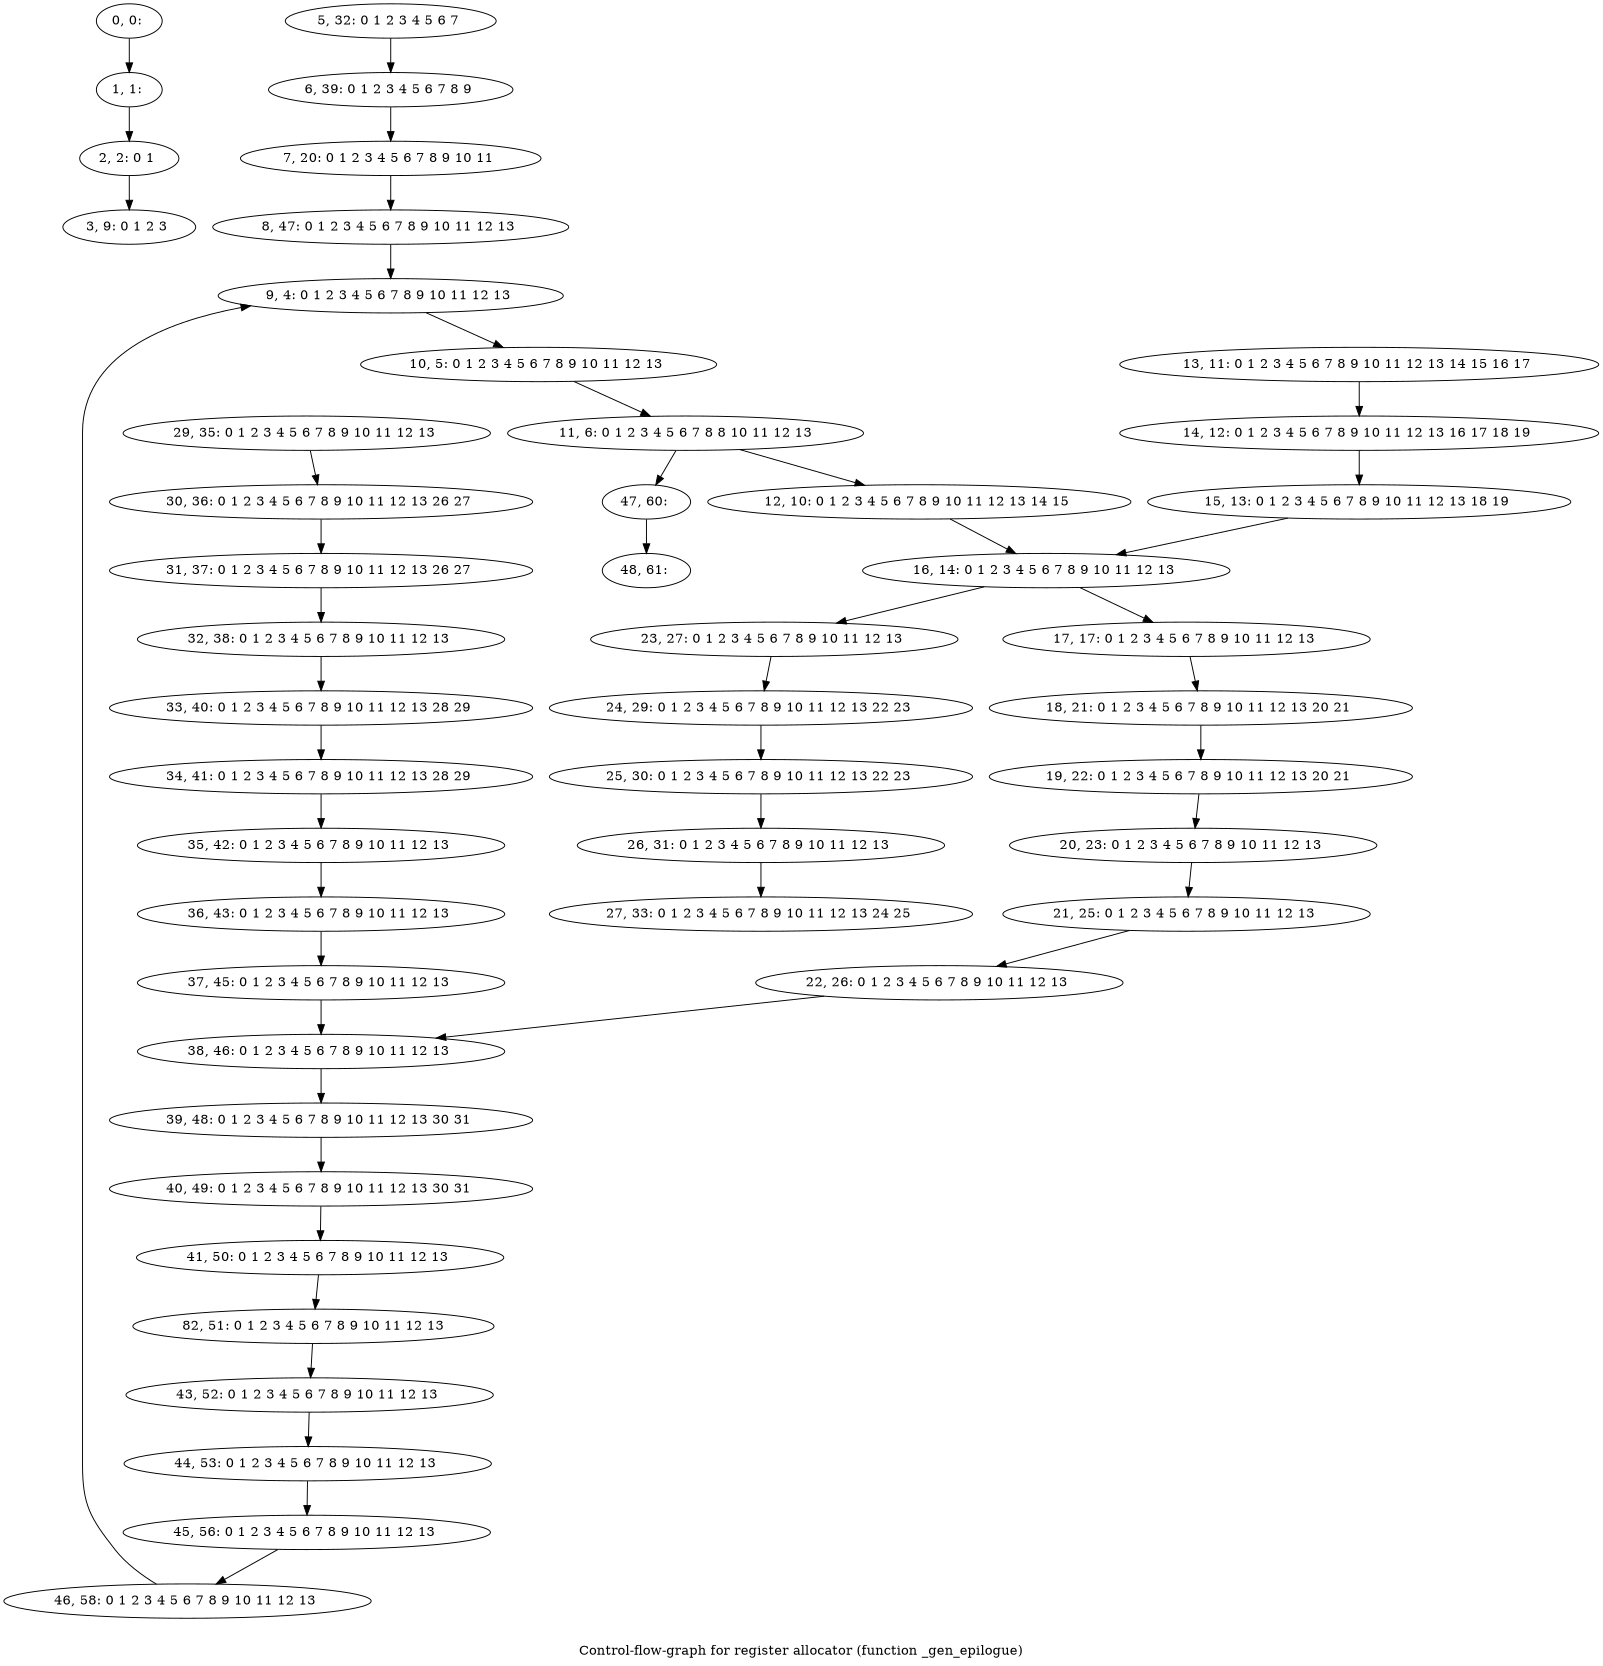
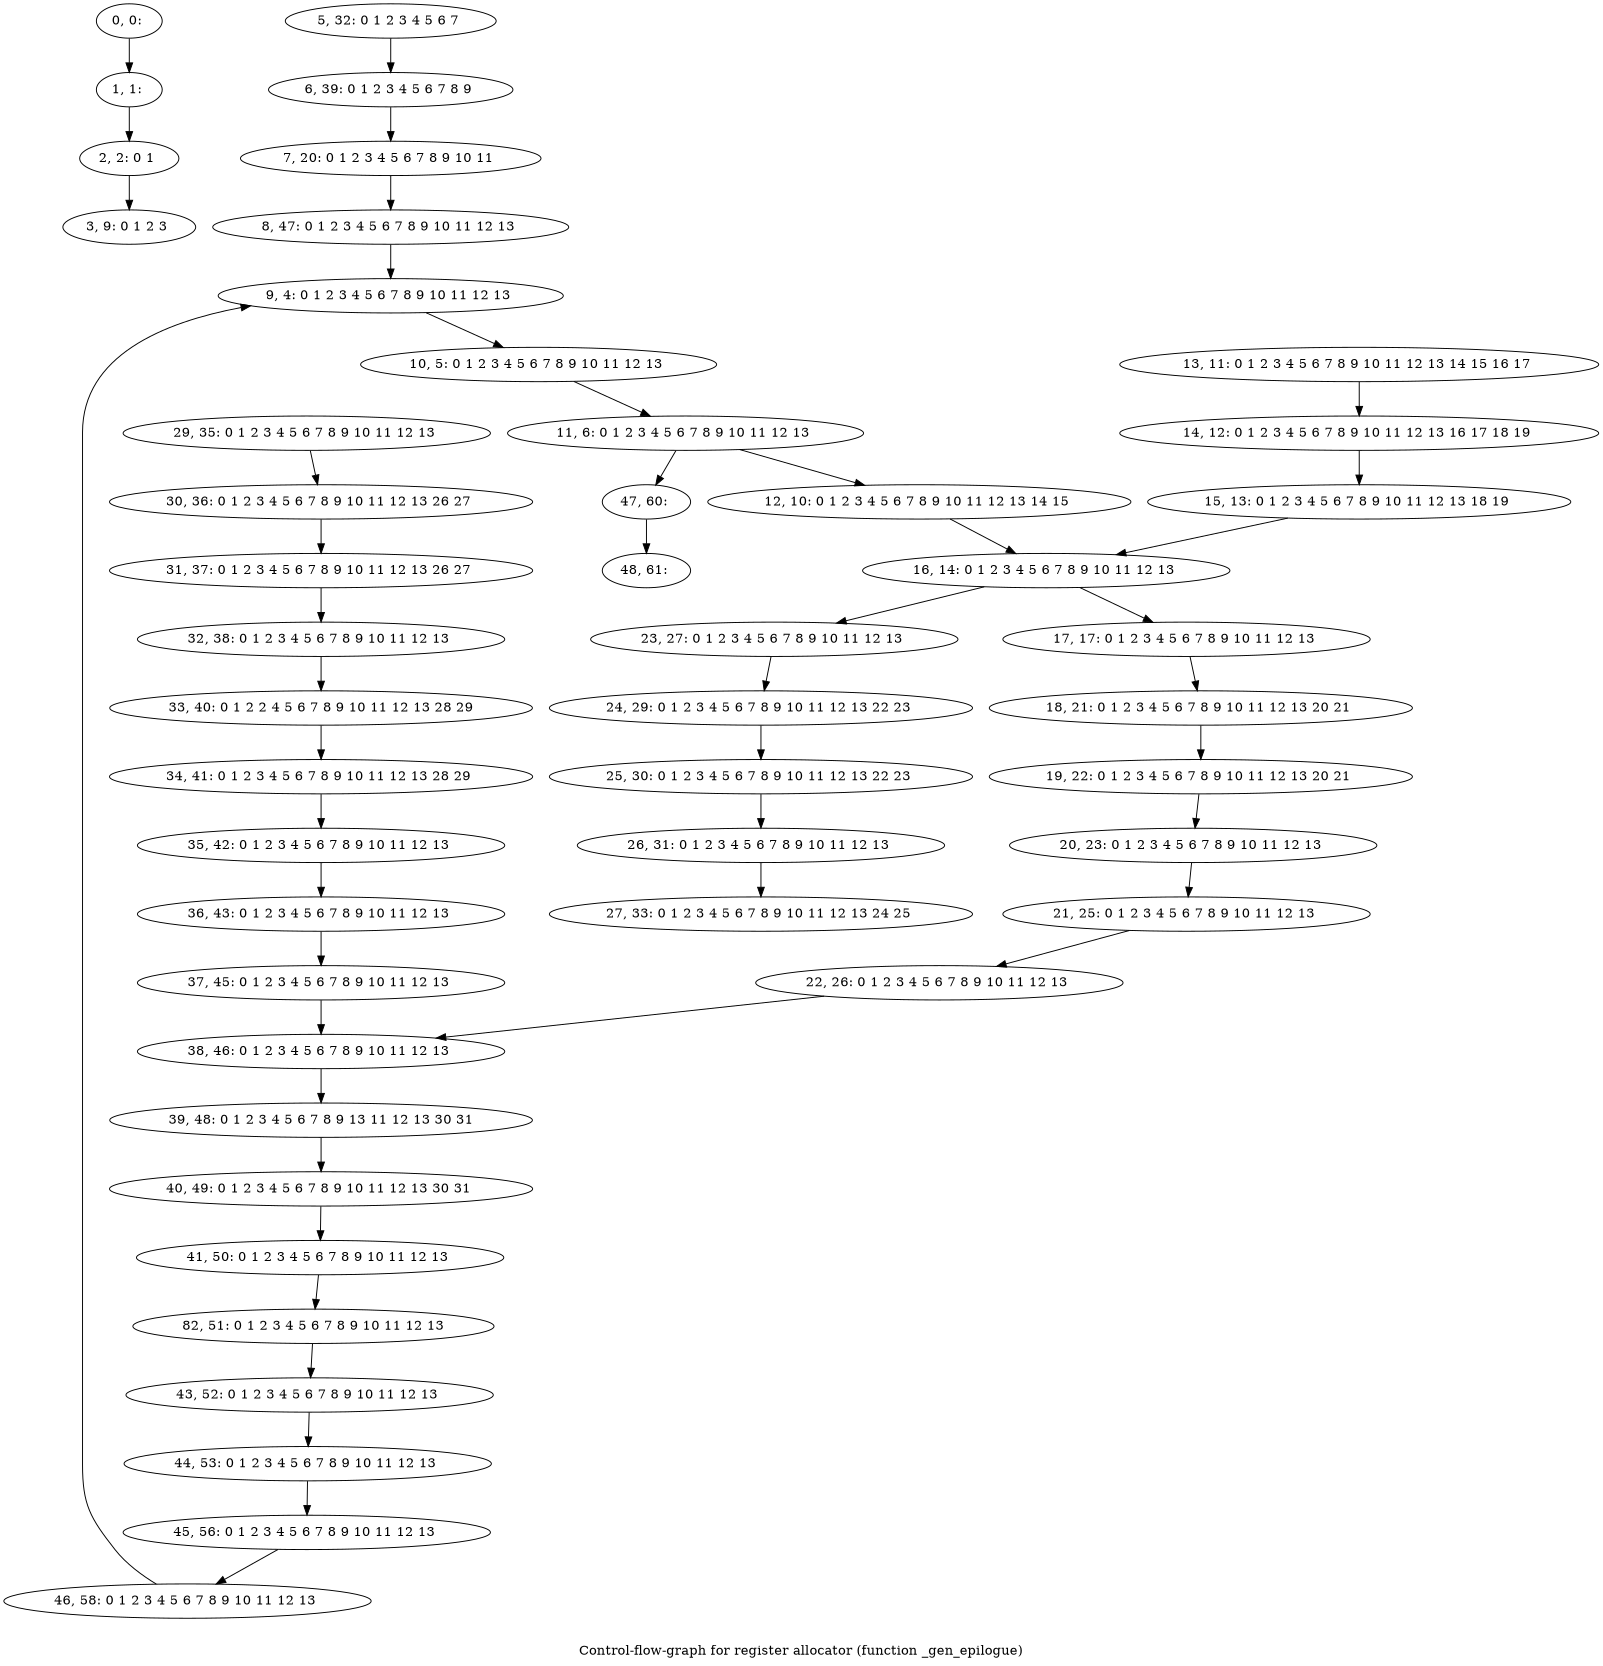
(686, 433) -> (686, 433)
(321, 708) -> (321, 708)
(321, 1120) -> (321, 1120)
